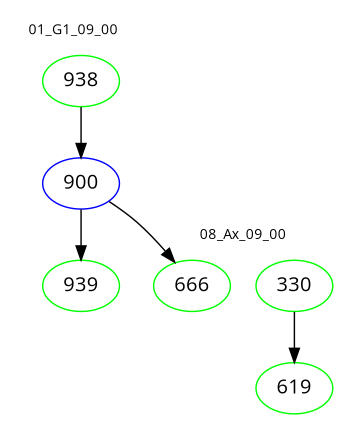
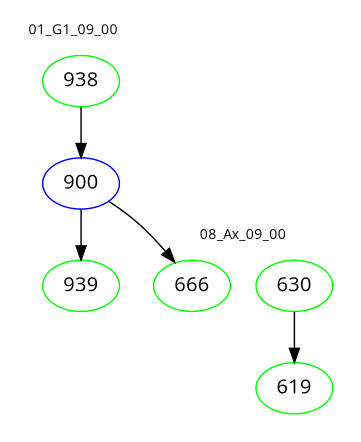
(294, 286) -> (294, 286)
